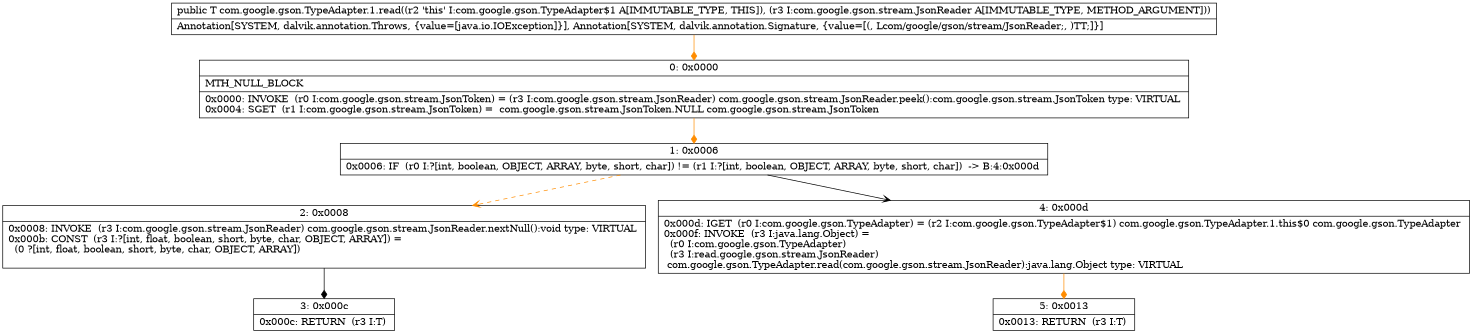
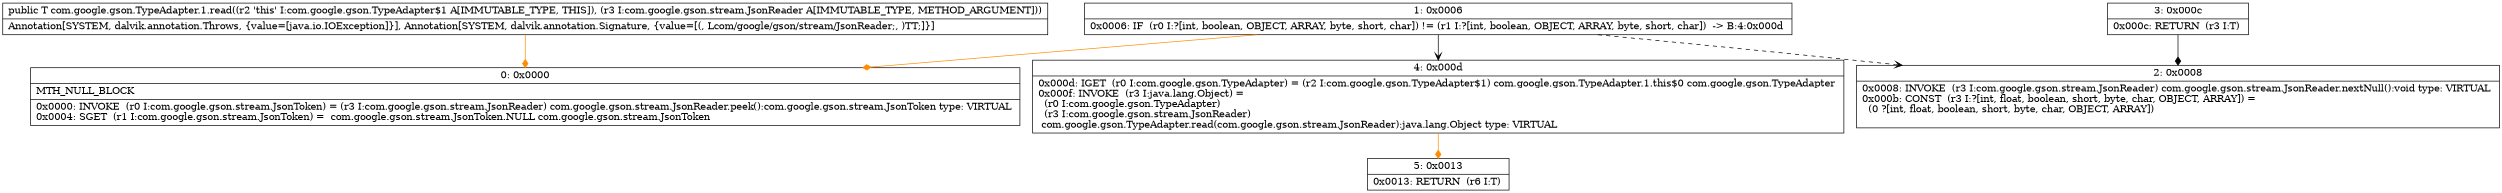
(694, 127) -> (1064, 51)
(550, 190) -> (1747, 49)
(771, 255) -> (1145, 114)
(324, 279) -> (2178, 46)
(1064, 322) -> (1438, 182)
